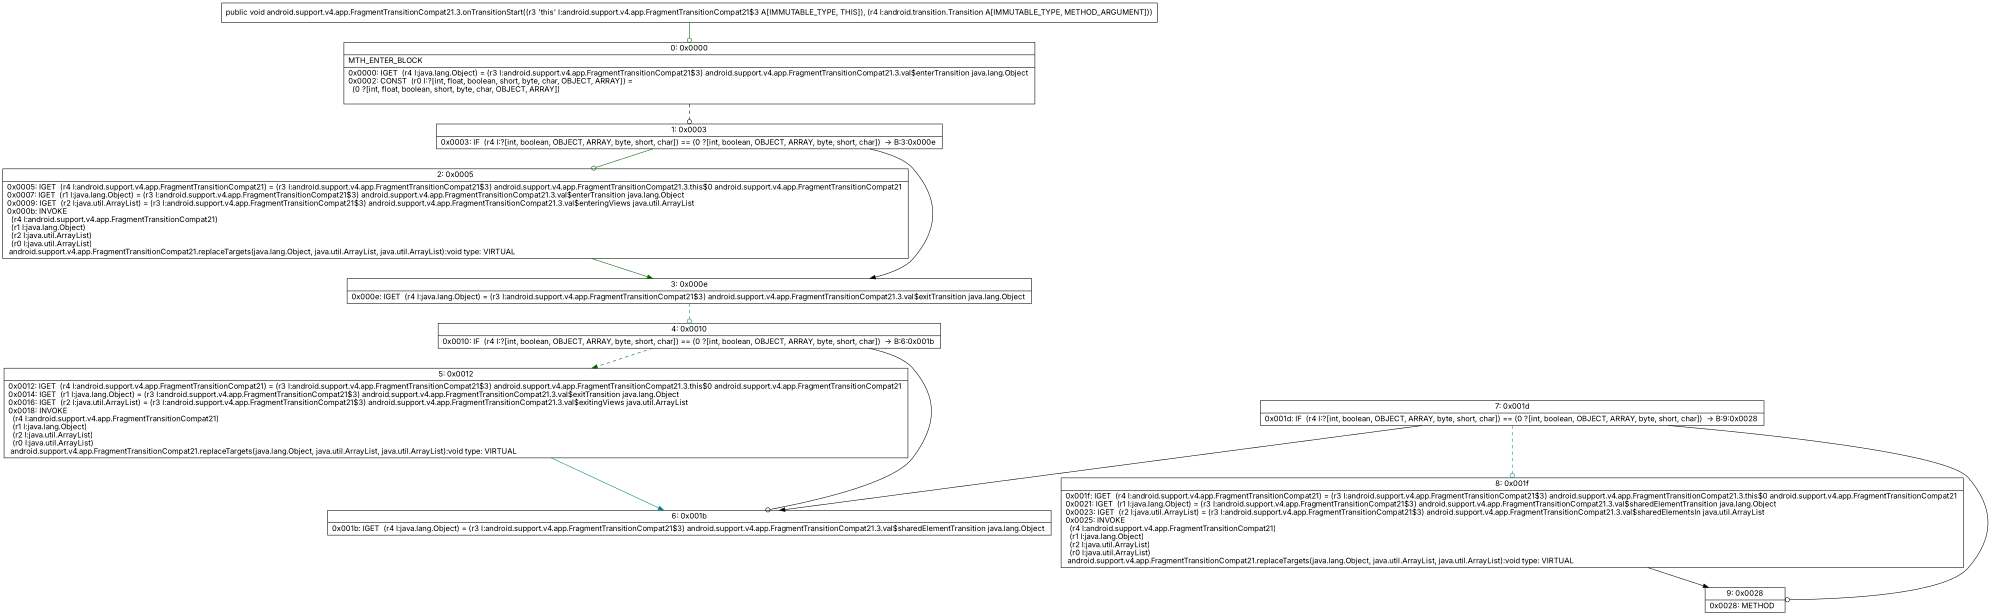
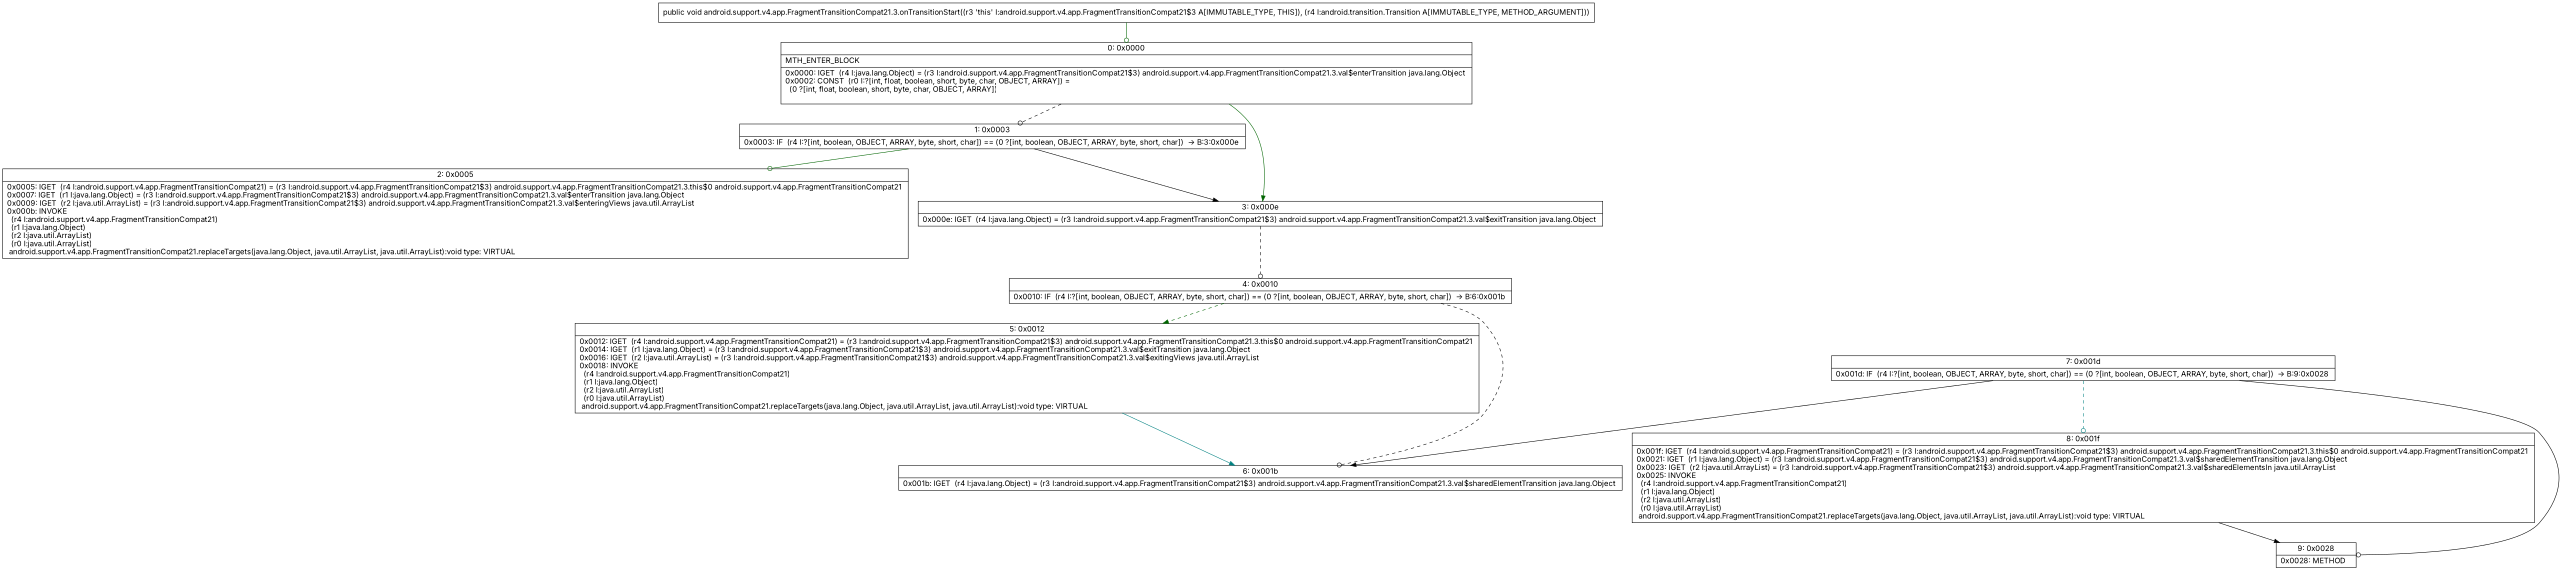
(620, 268) -> (1260, 144)
(689, 311) -> (1260, 250)
(911, 460) -> (1482, 415)
